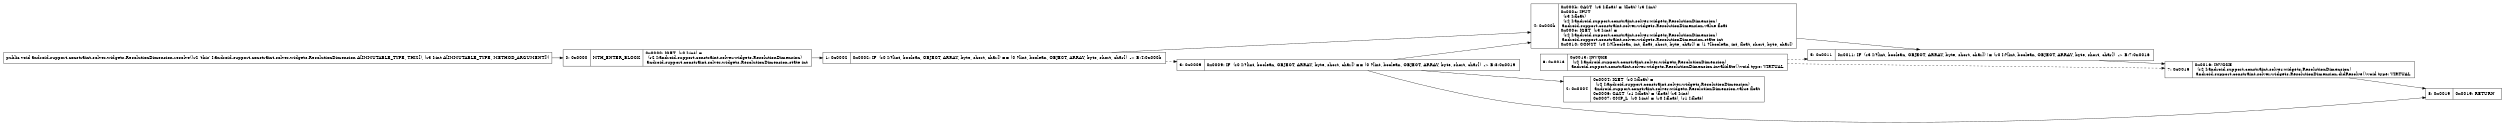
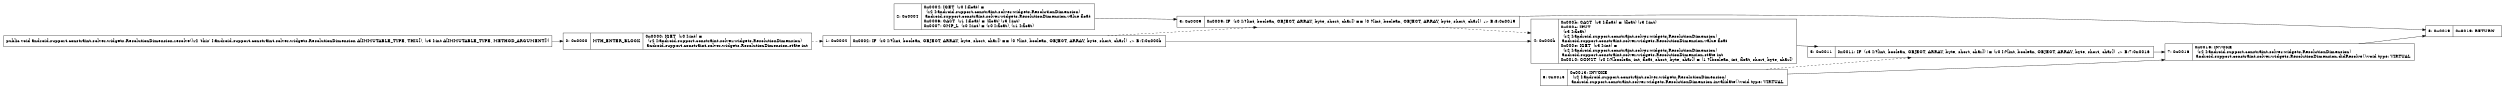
(1461, 51) -> (1483, 30)
(816, 58) -> (816, 41)
(1975, 66) -> (1975, 68)
(1491, 76) -> (1134, 19)
(2477, 94) -> (2477, 31)
